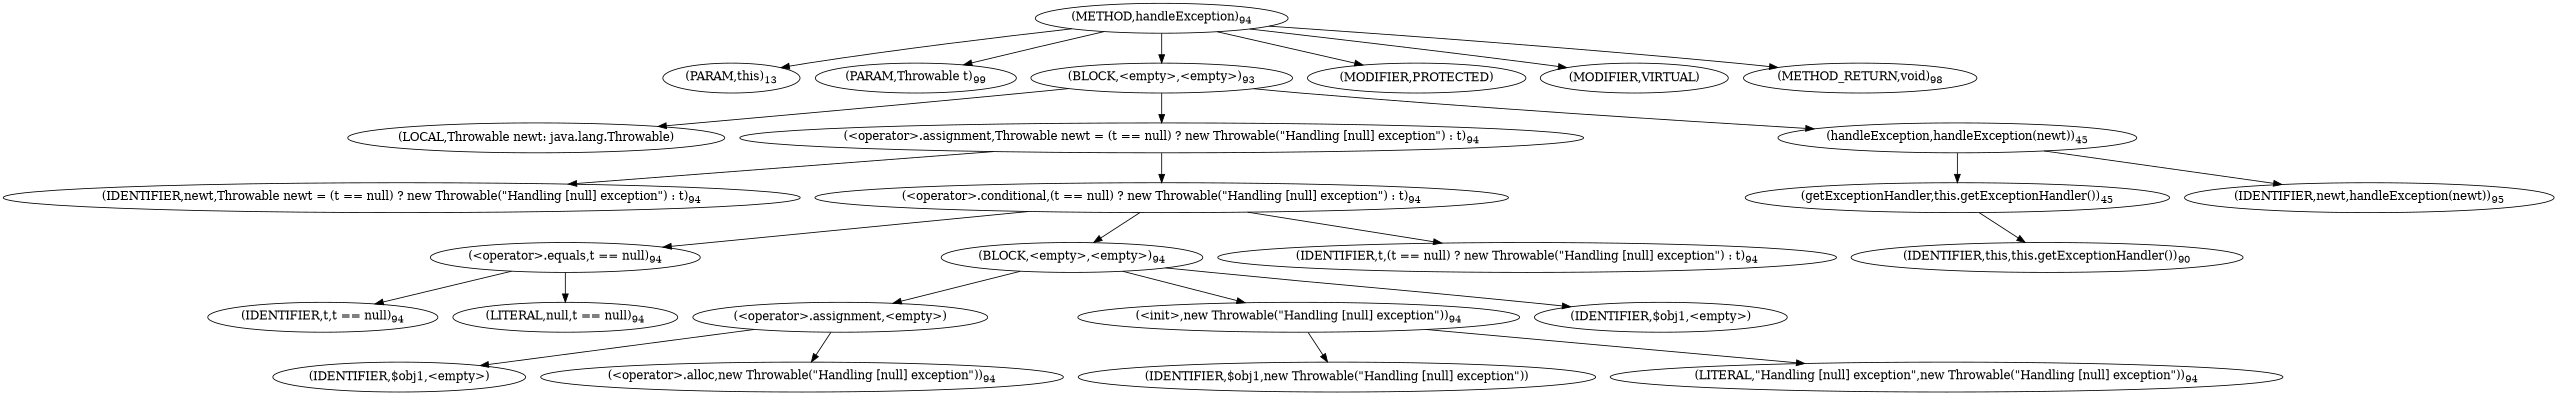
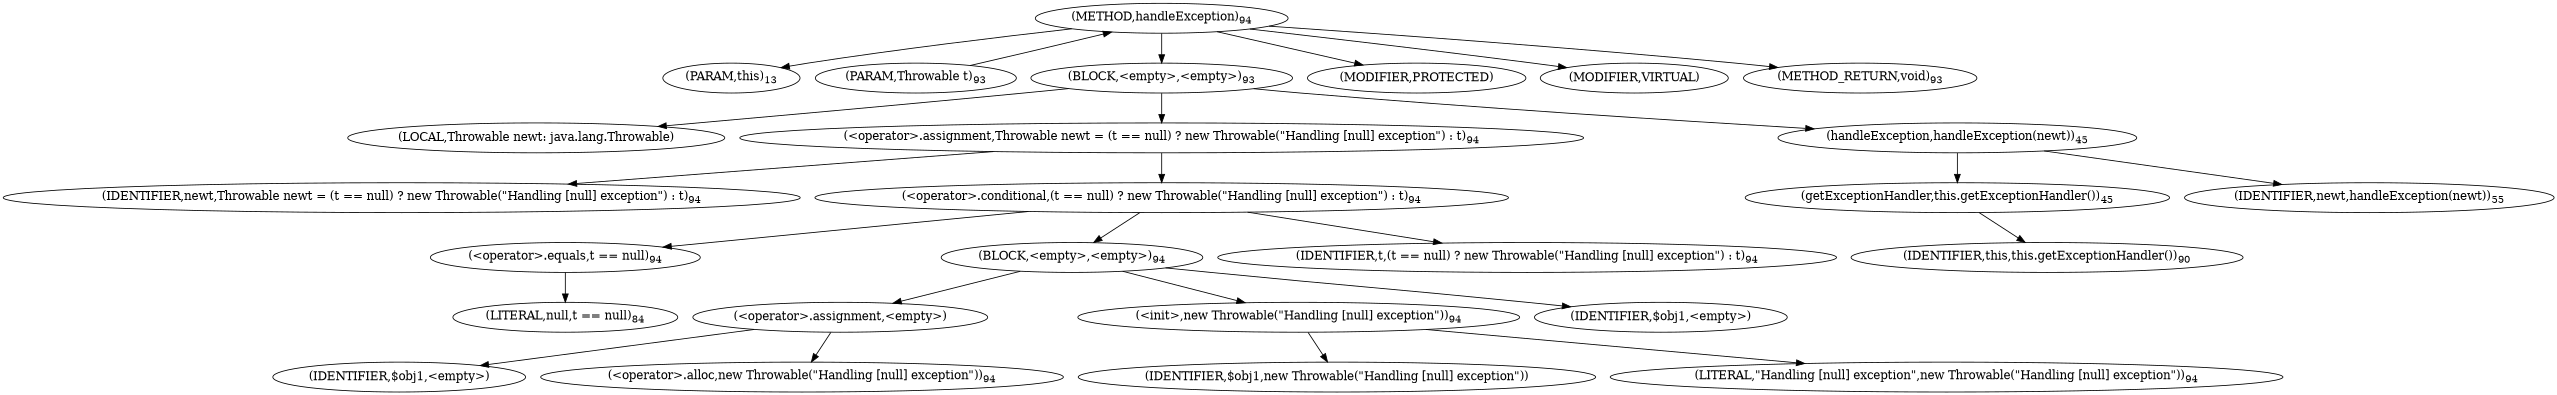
(1038, 47) -> (1037, 50)
(980, 77) -> (980, 77)
(1937, 77) -> (1937, 77)
(2498, 196) -> (2498, 196)
(638, 316) -> (638, 316)
(323, 317) -> none
